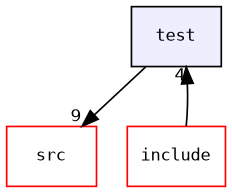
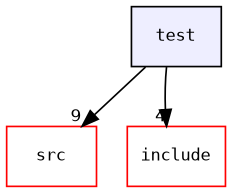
(187, 105) -> (165, 88)
